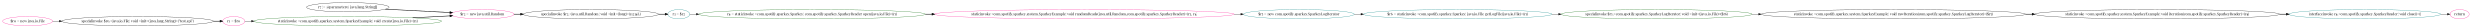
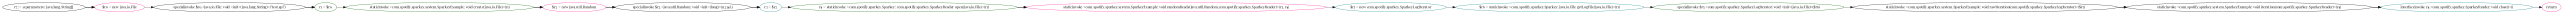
(418, 11) -> (89, 7)
(234, 21) -> (326, 7)
